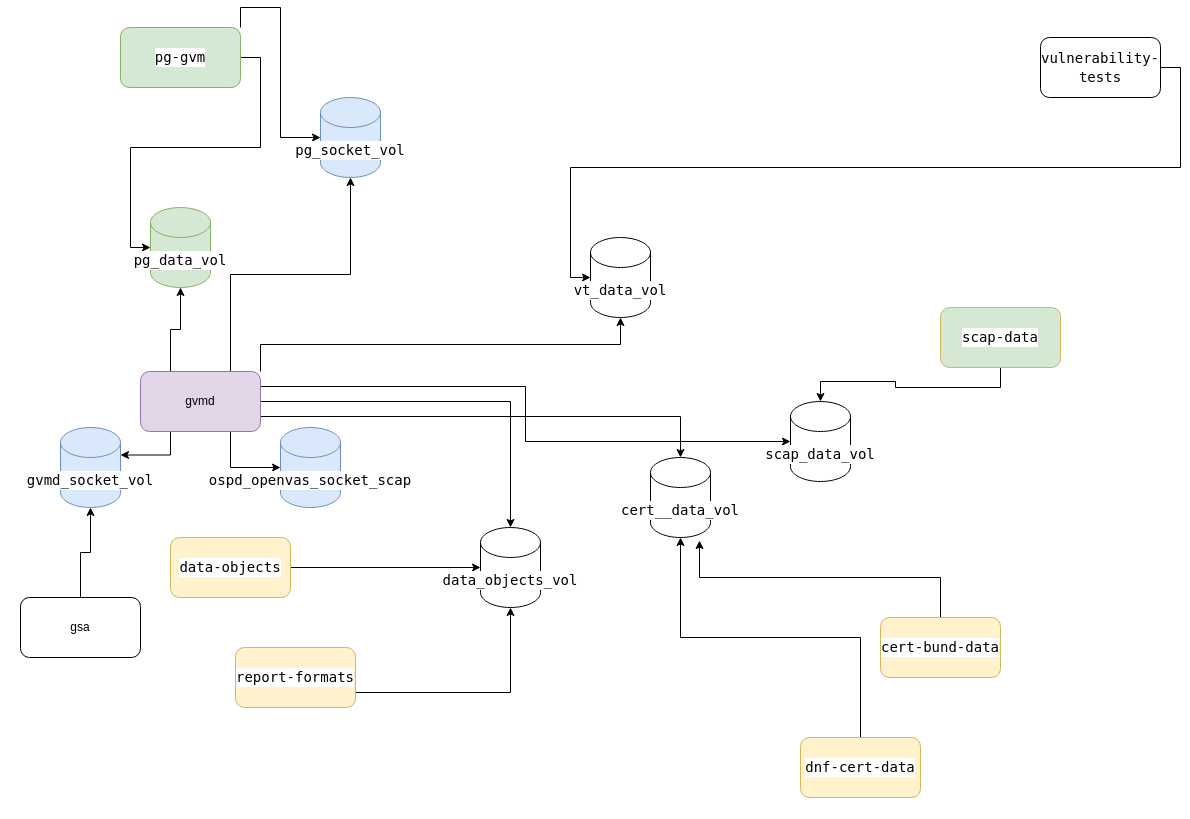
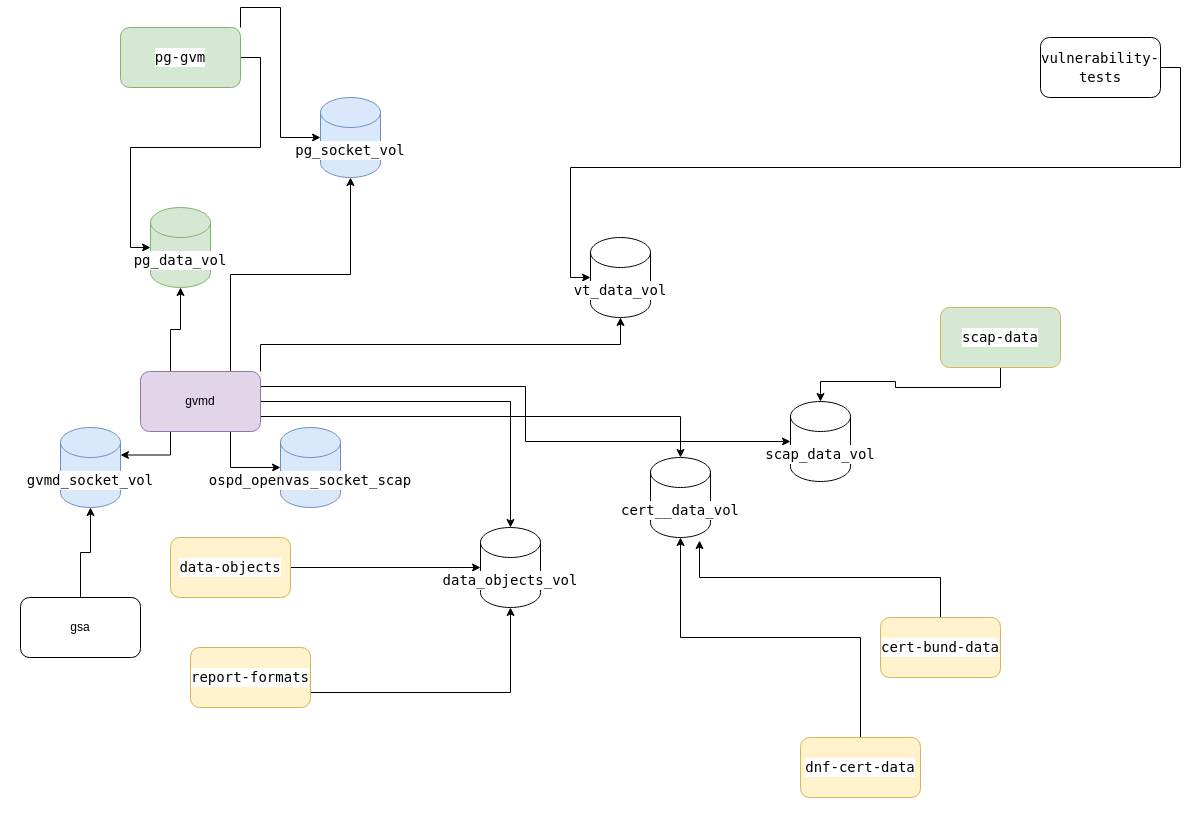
(296, 678) -> (251, 678)
